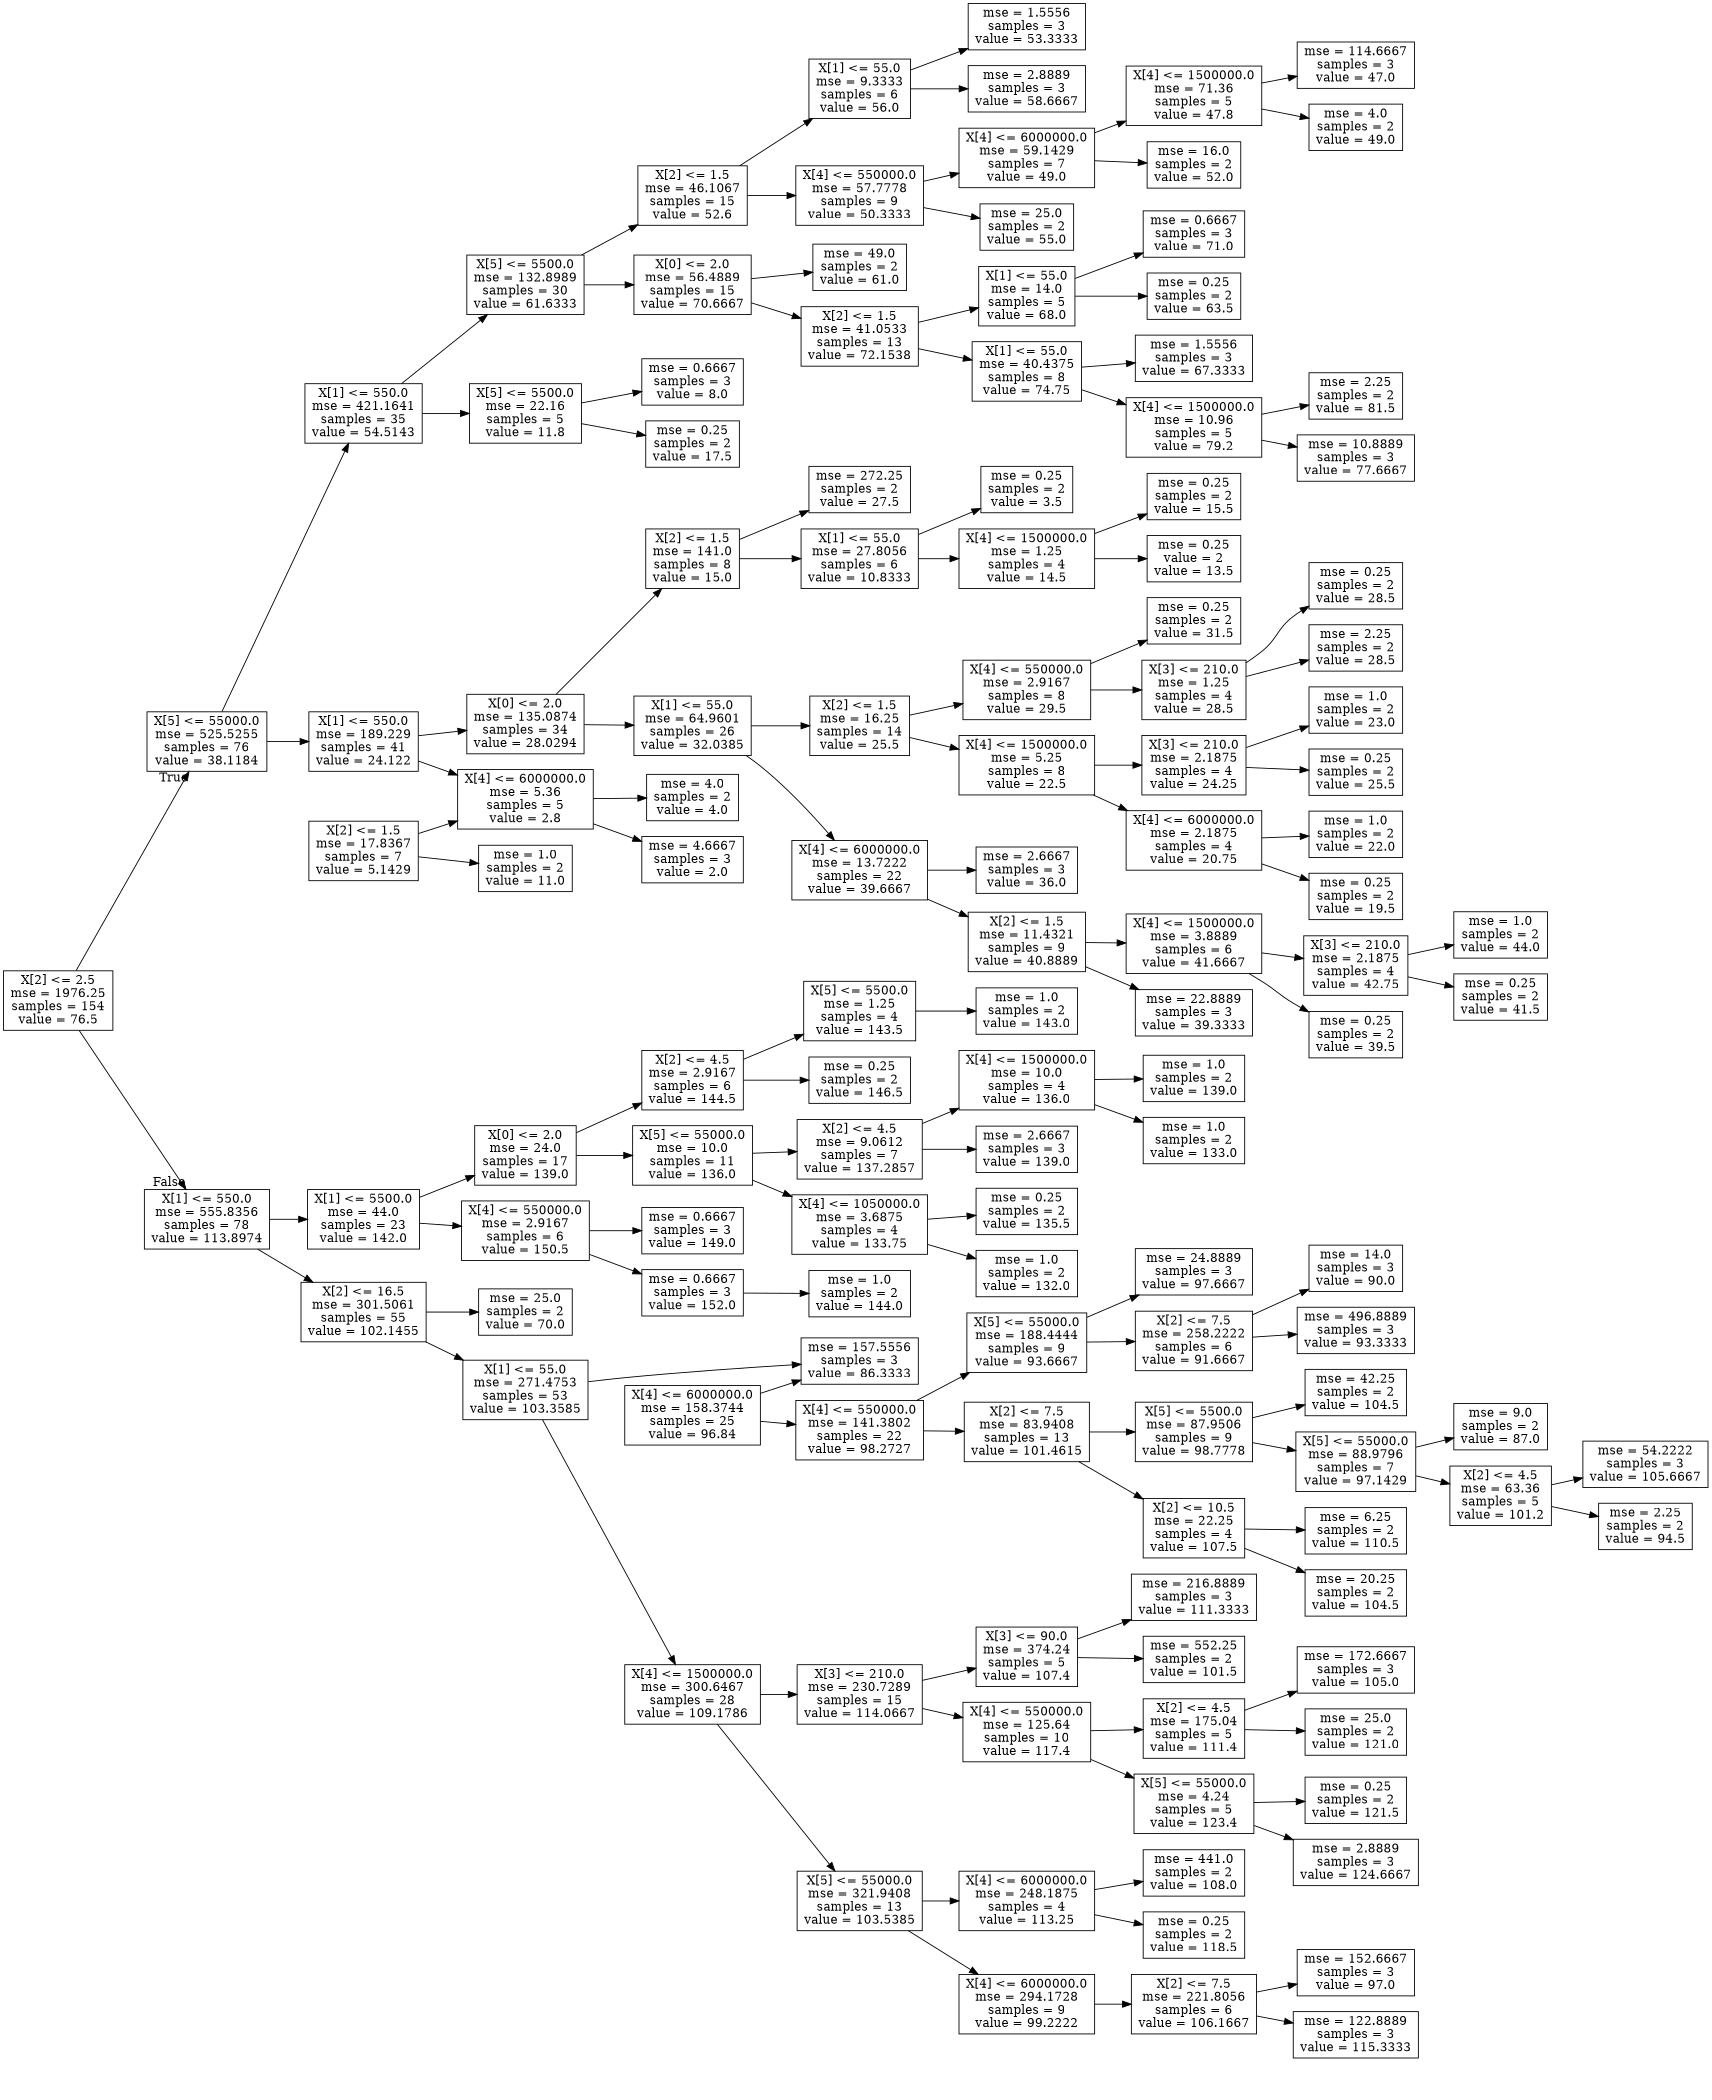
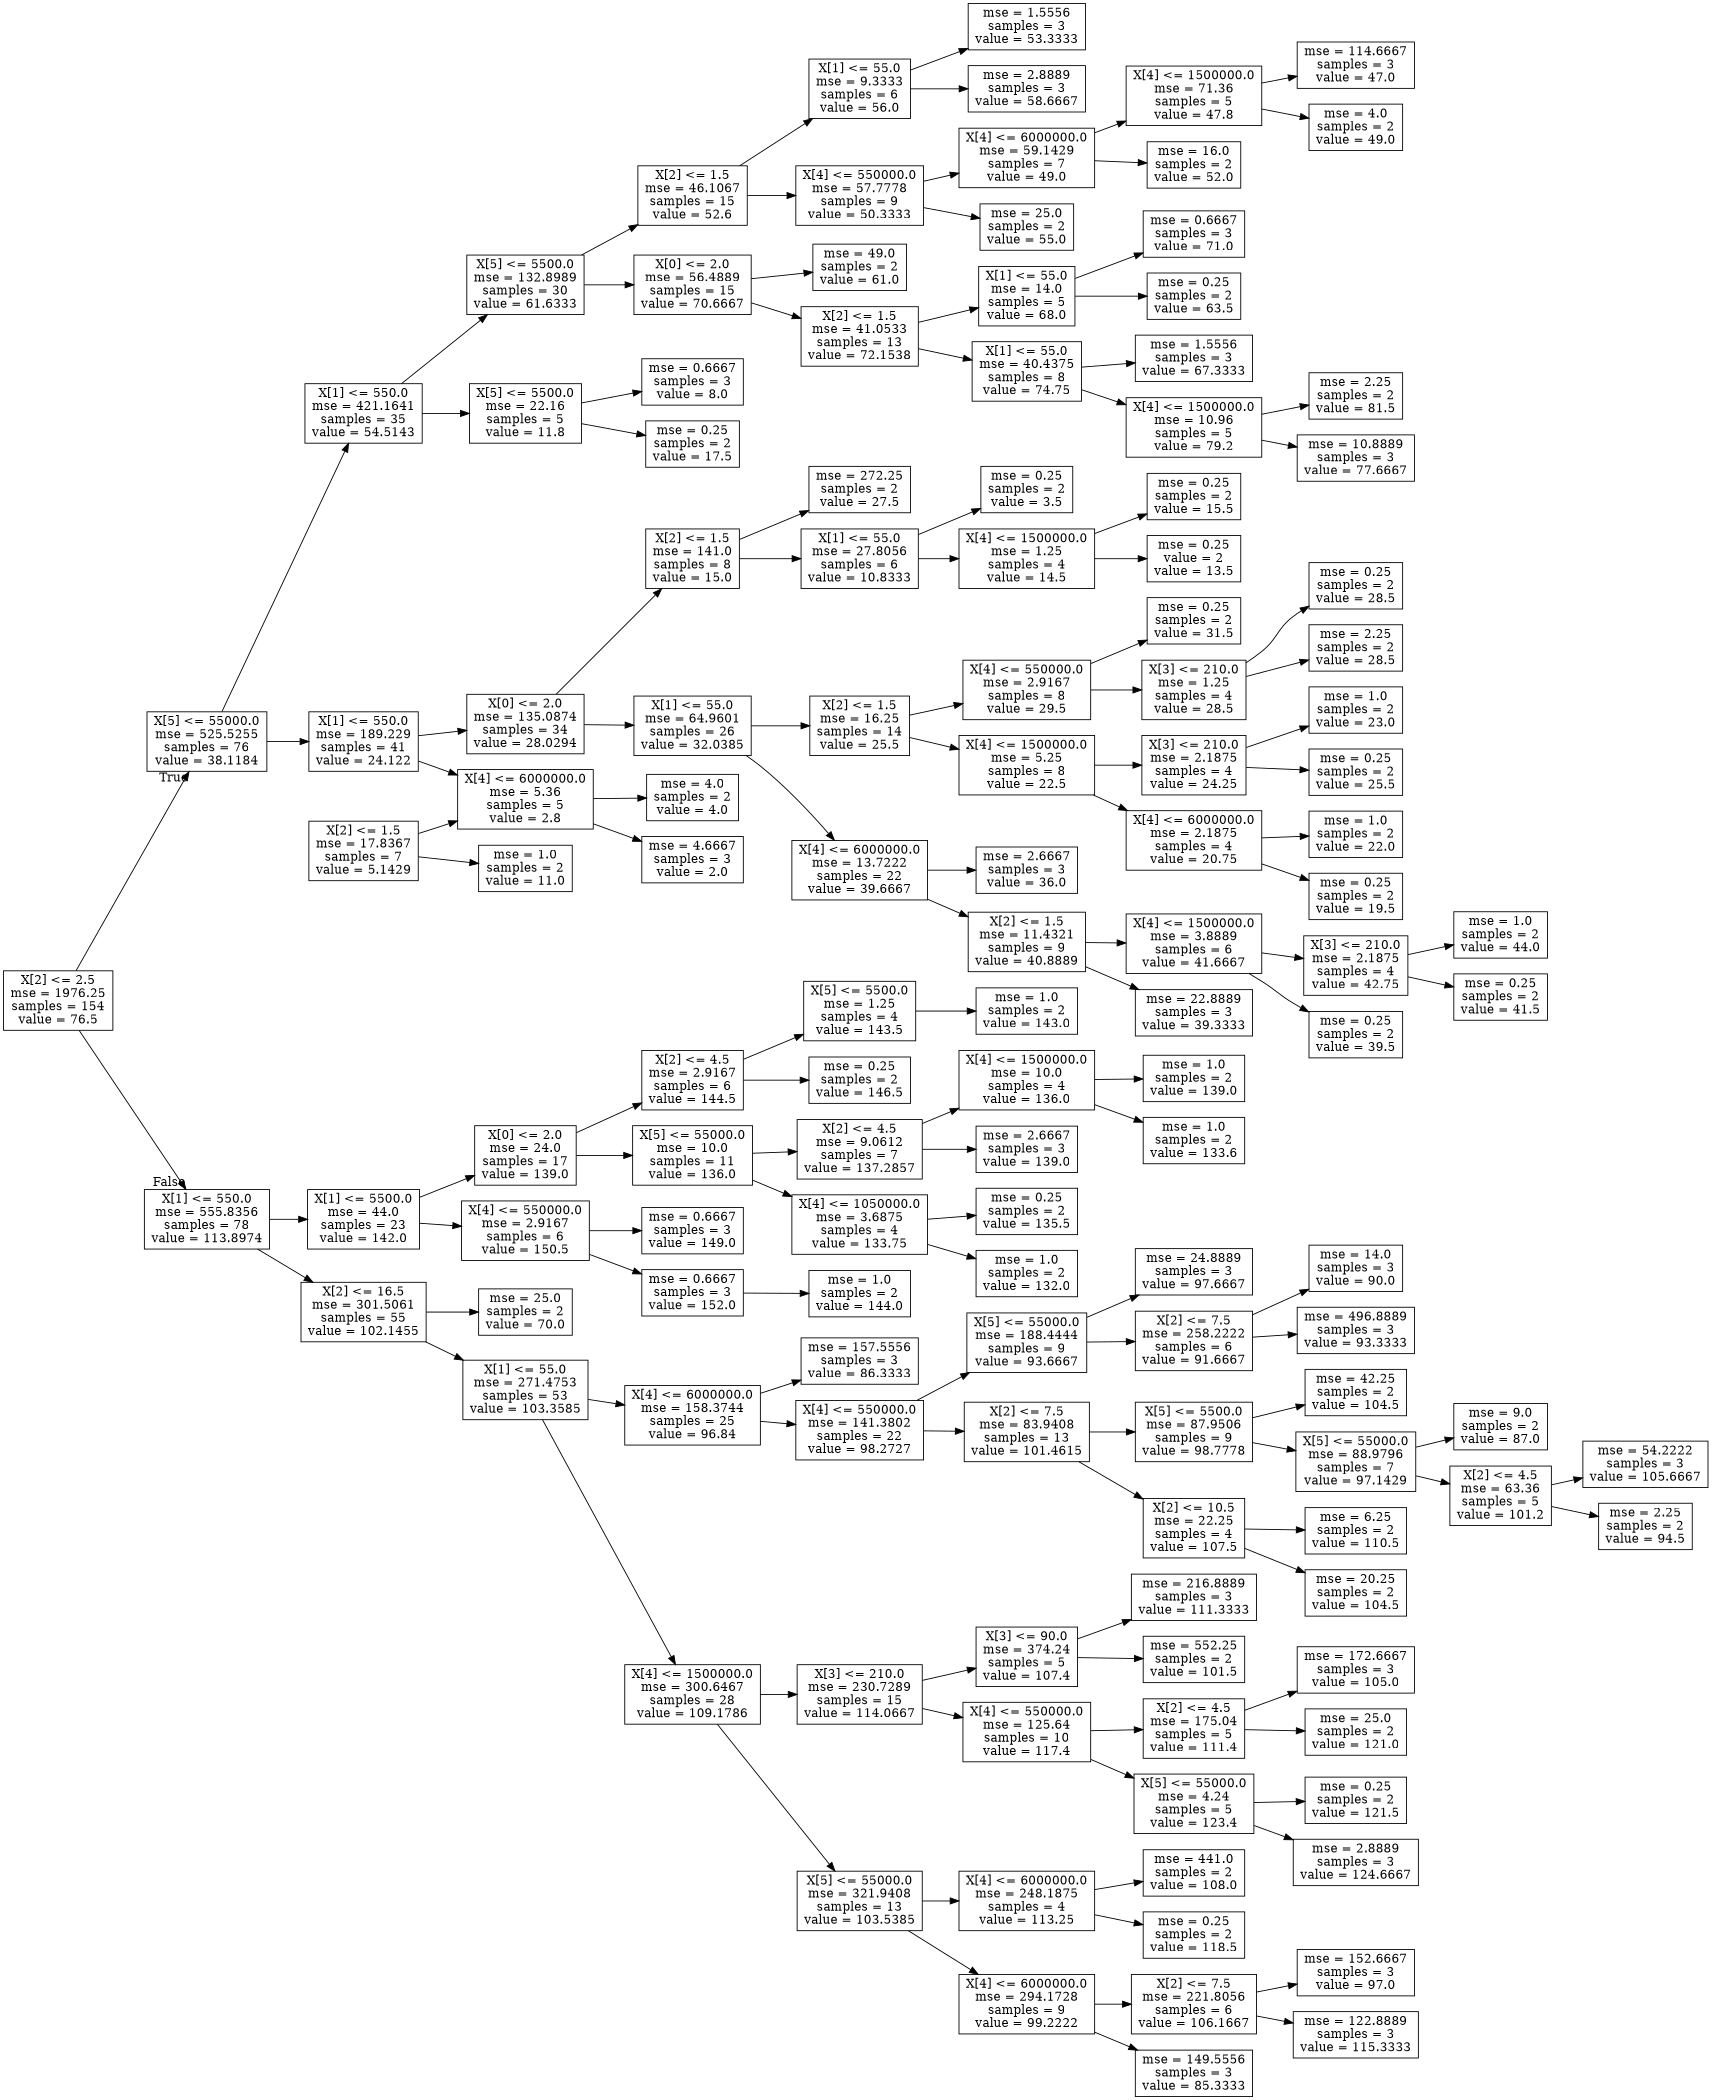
(1194, 1141) -> (1194, 1141)
(690, 1372) -> (602, 1402)
none -> (1194, 2073)
